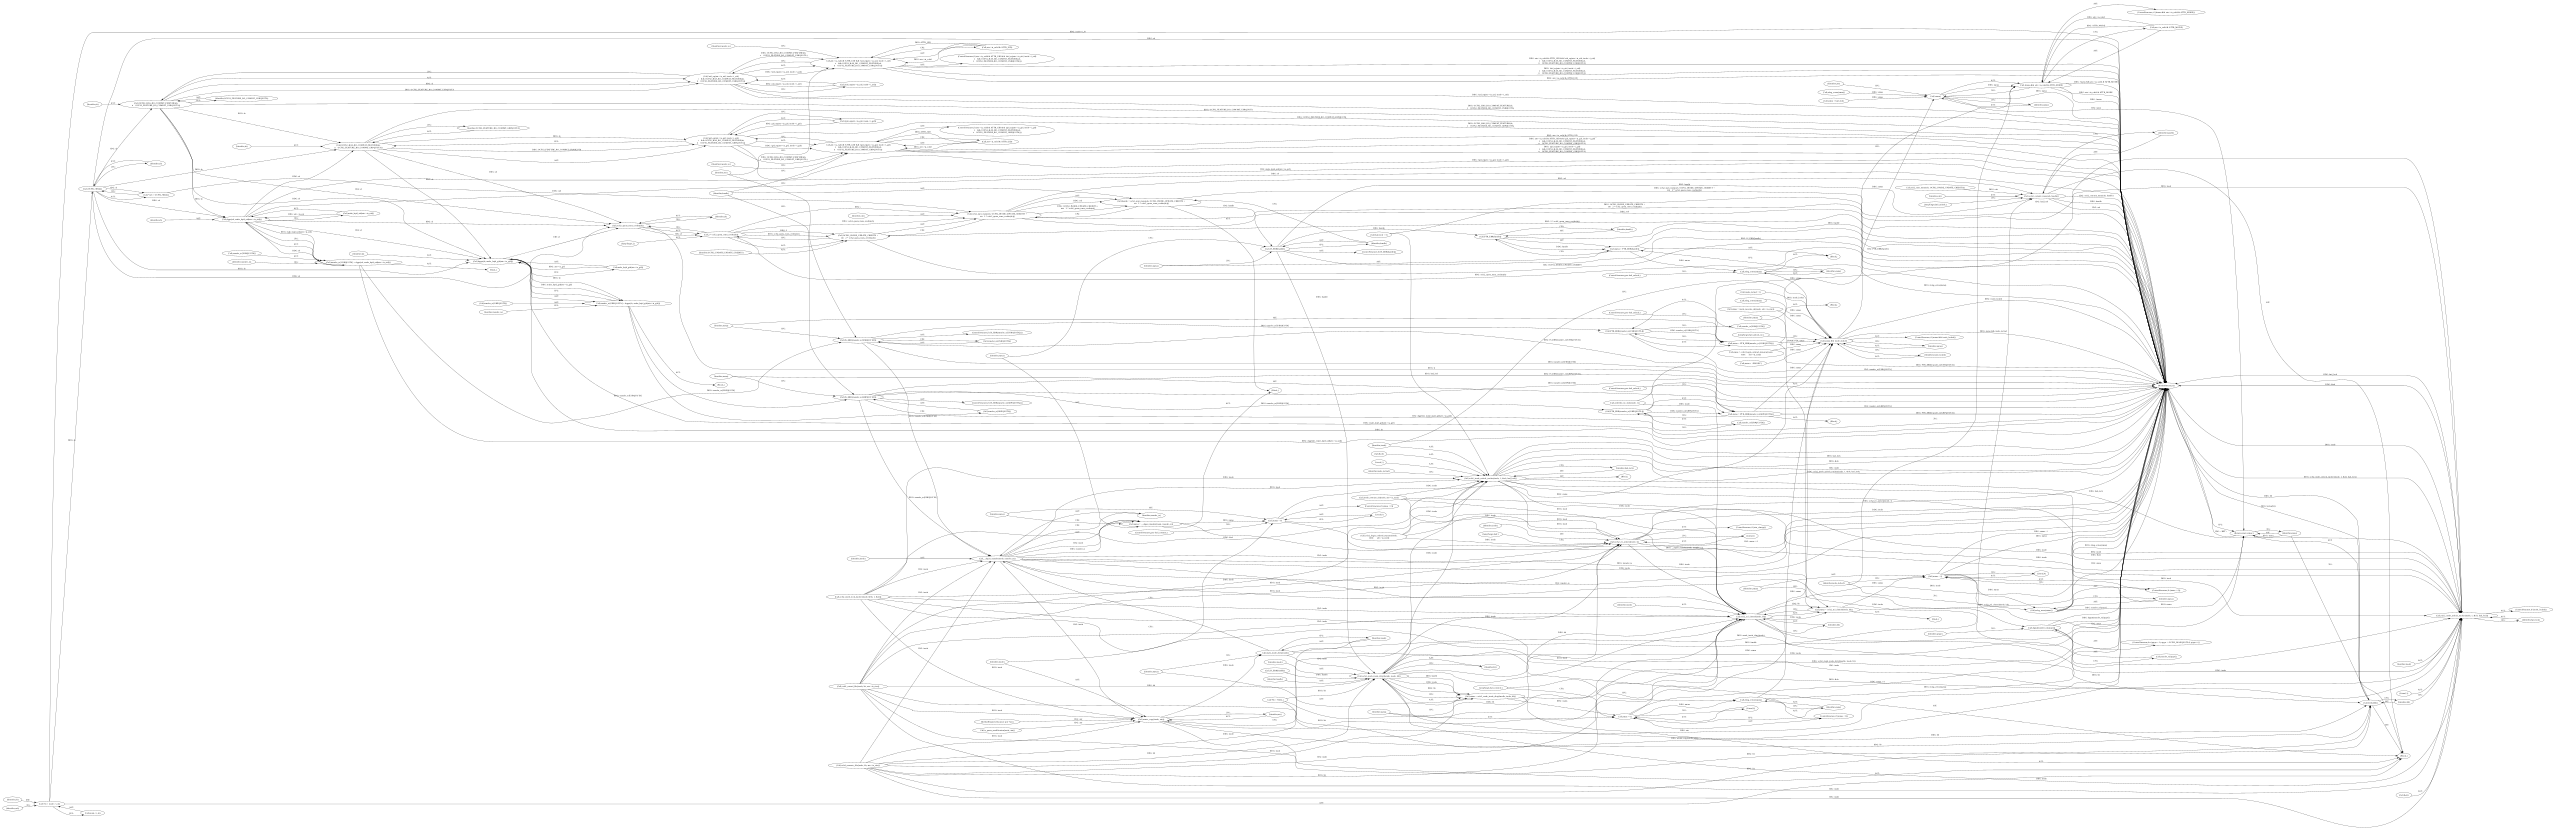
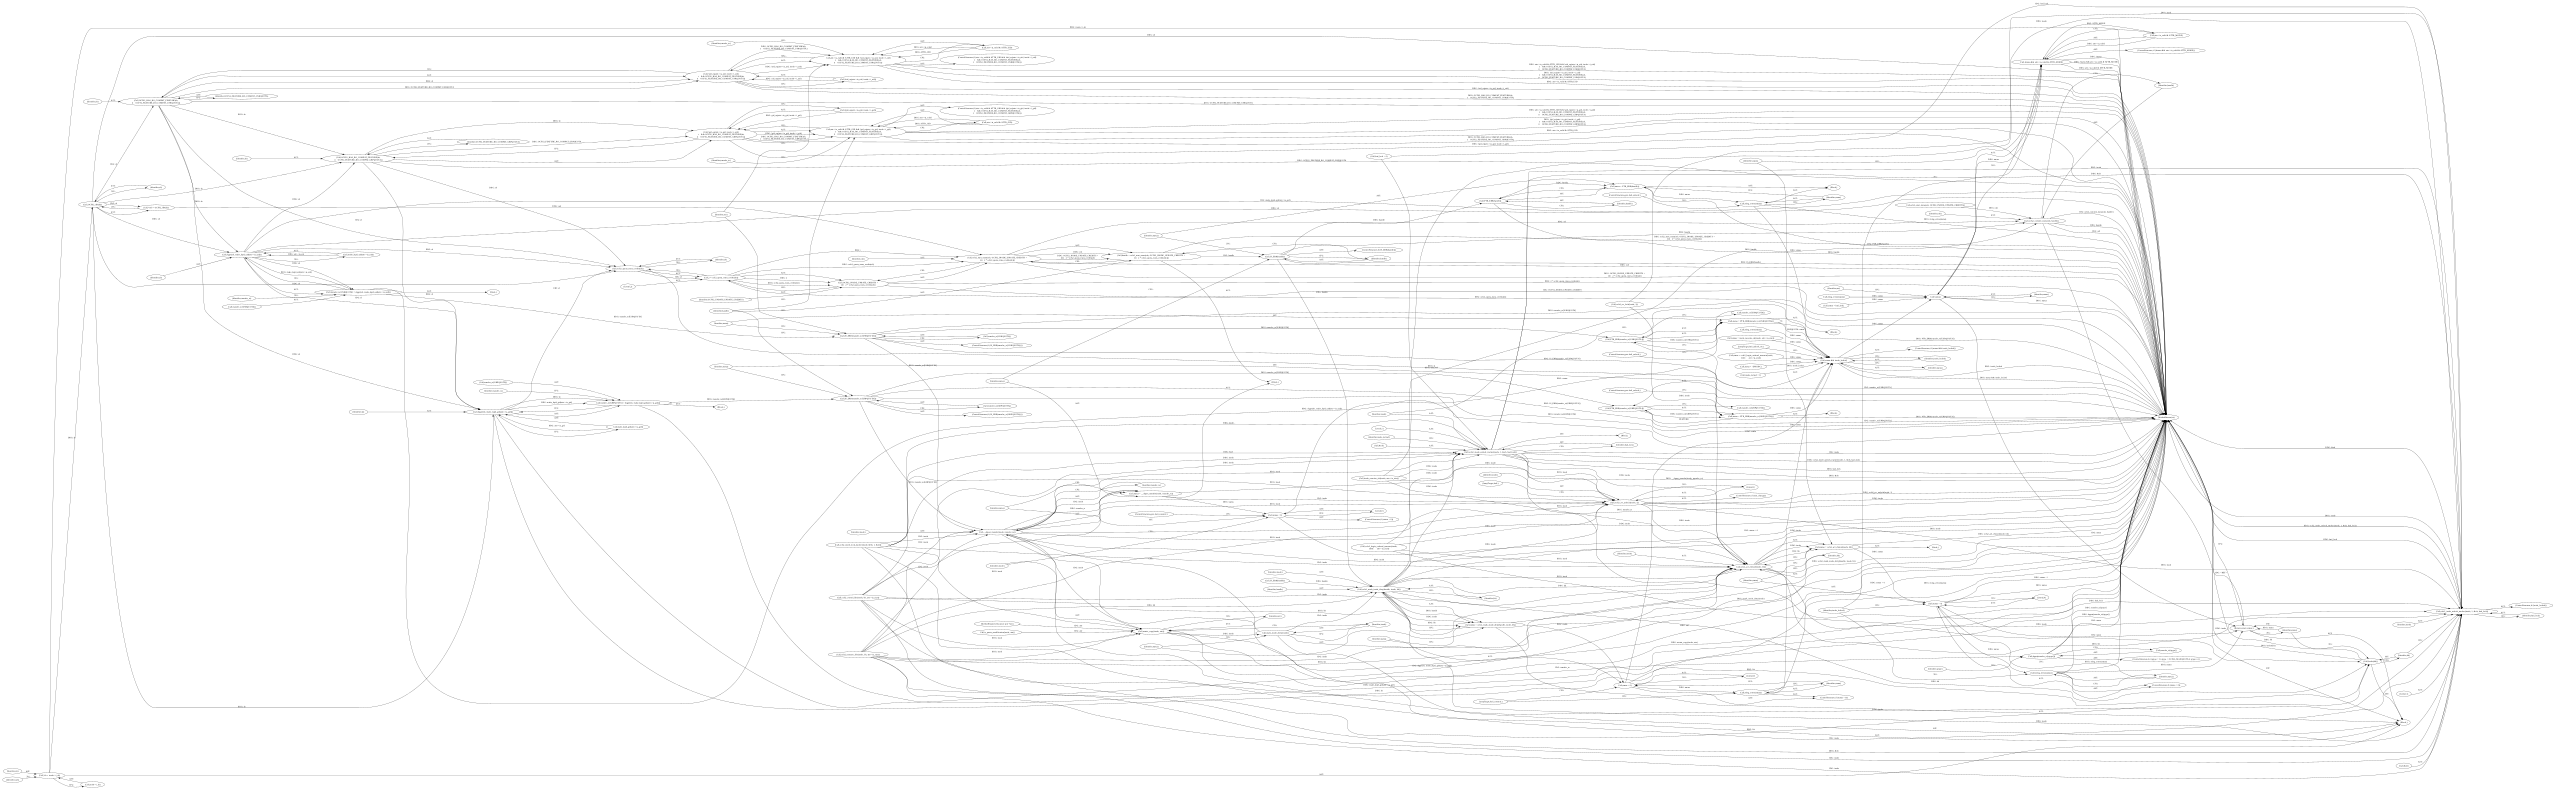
(1935, 205) -> none
(628, 244) -> (628, 287)
(1625, 403) -> (1625, 304)
(1685, 415) -> (1685, 419)
(1128, 687) -> none
(1275, 700) -> none
